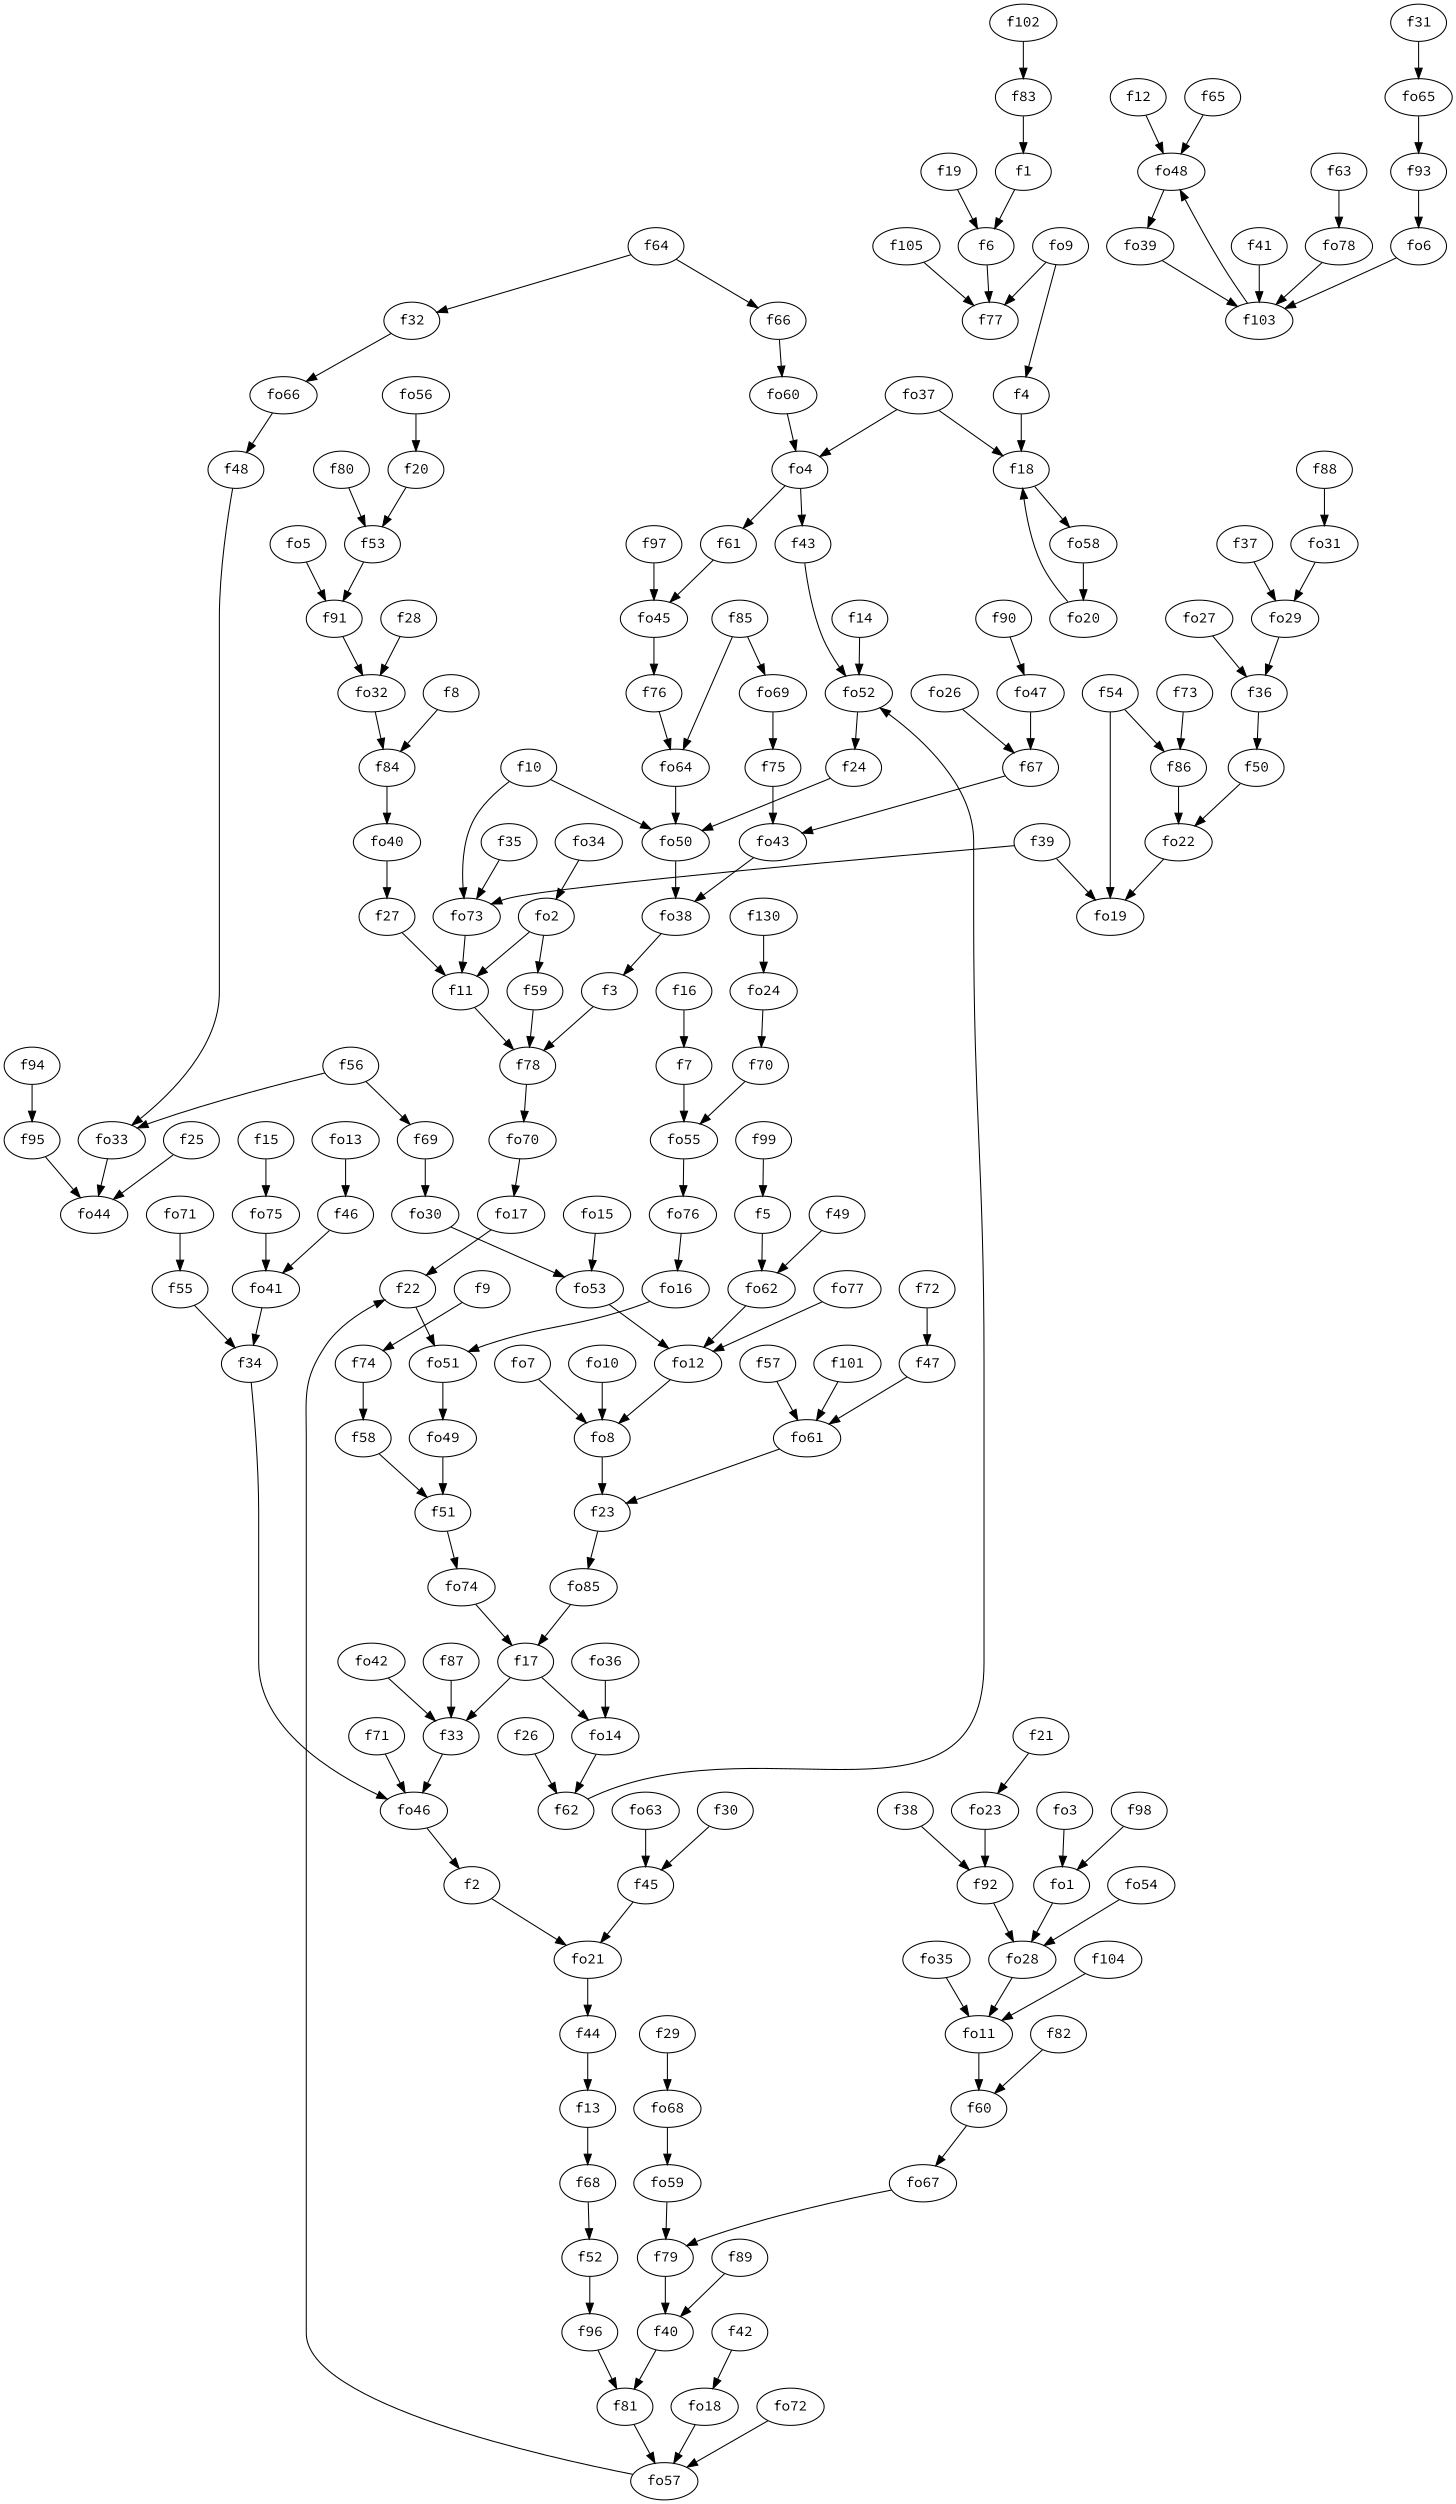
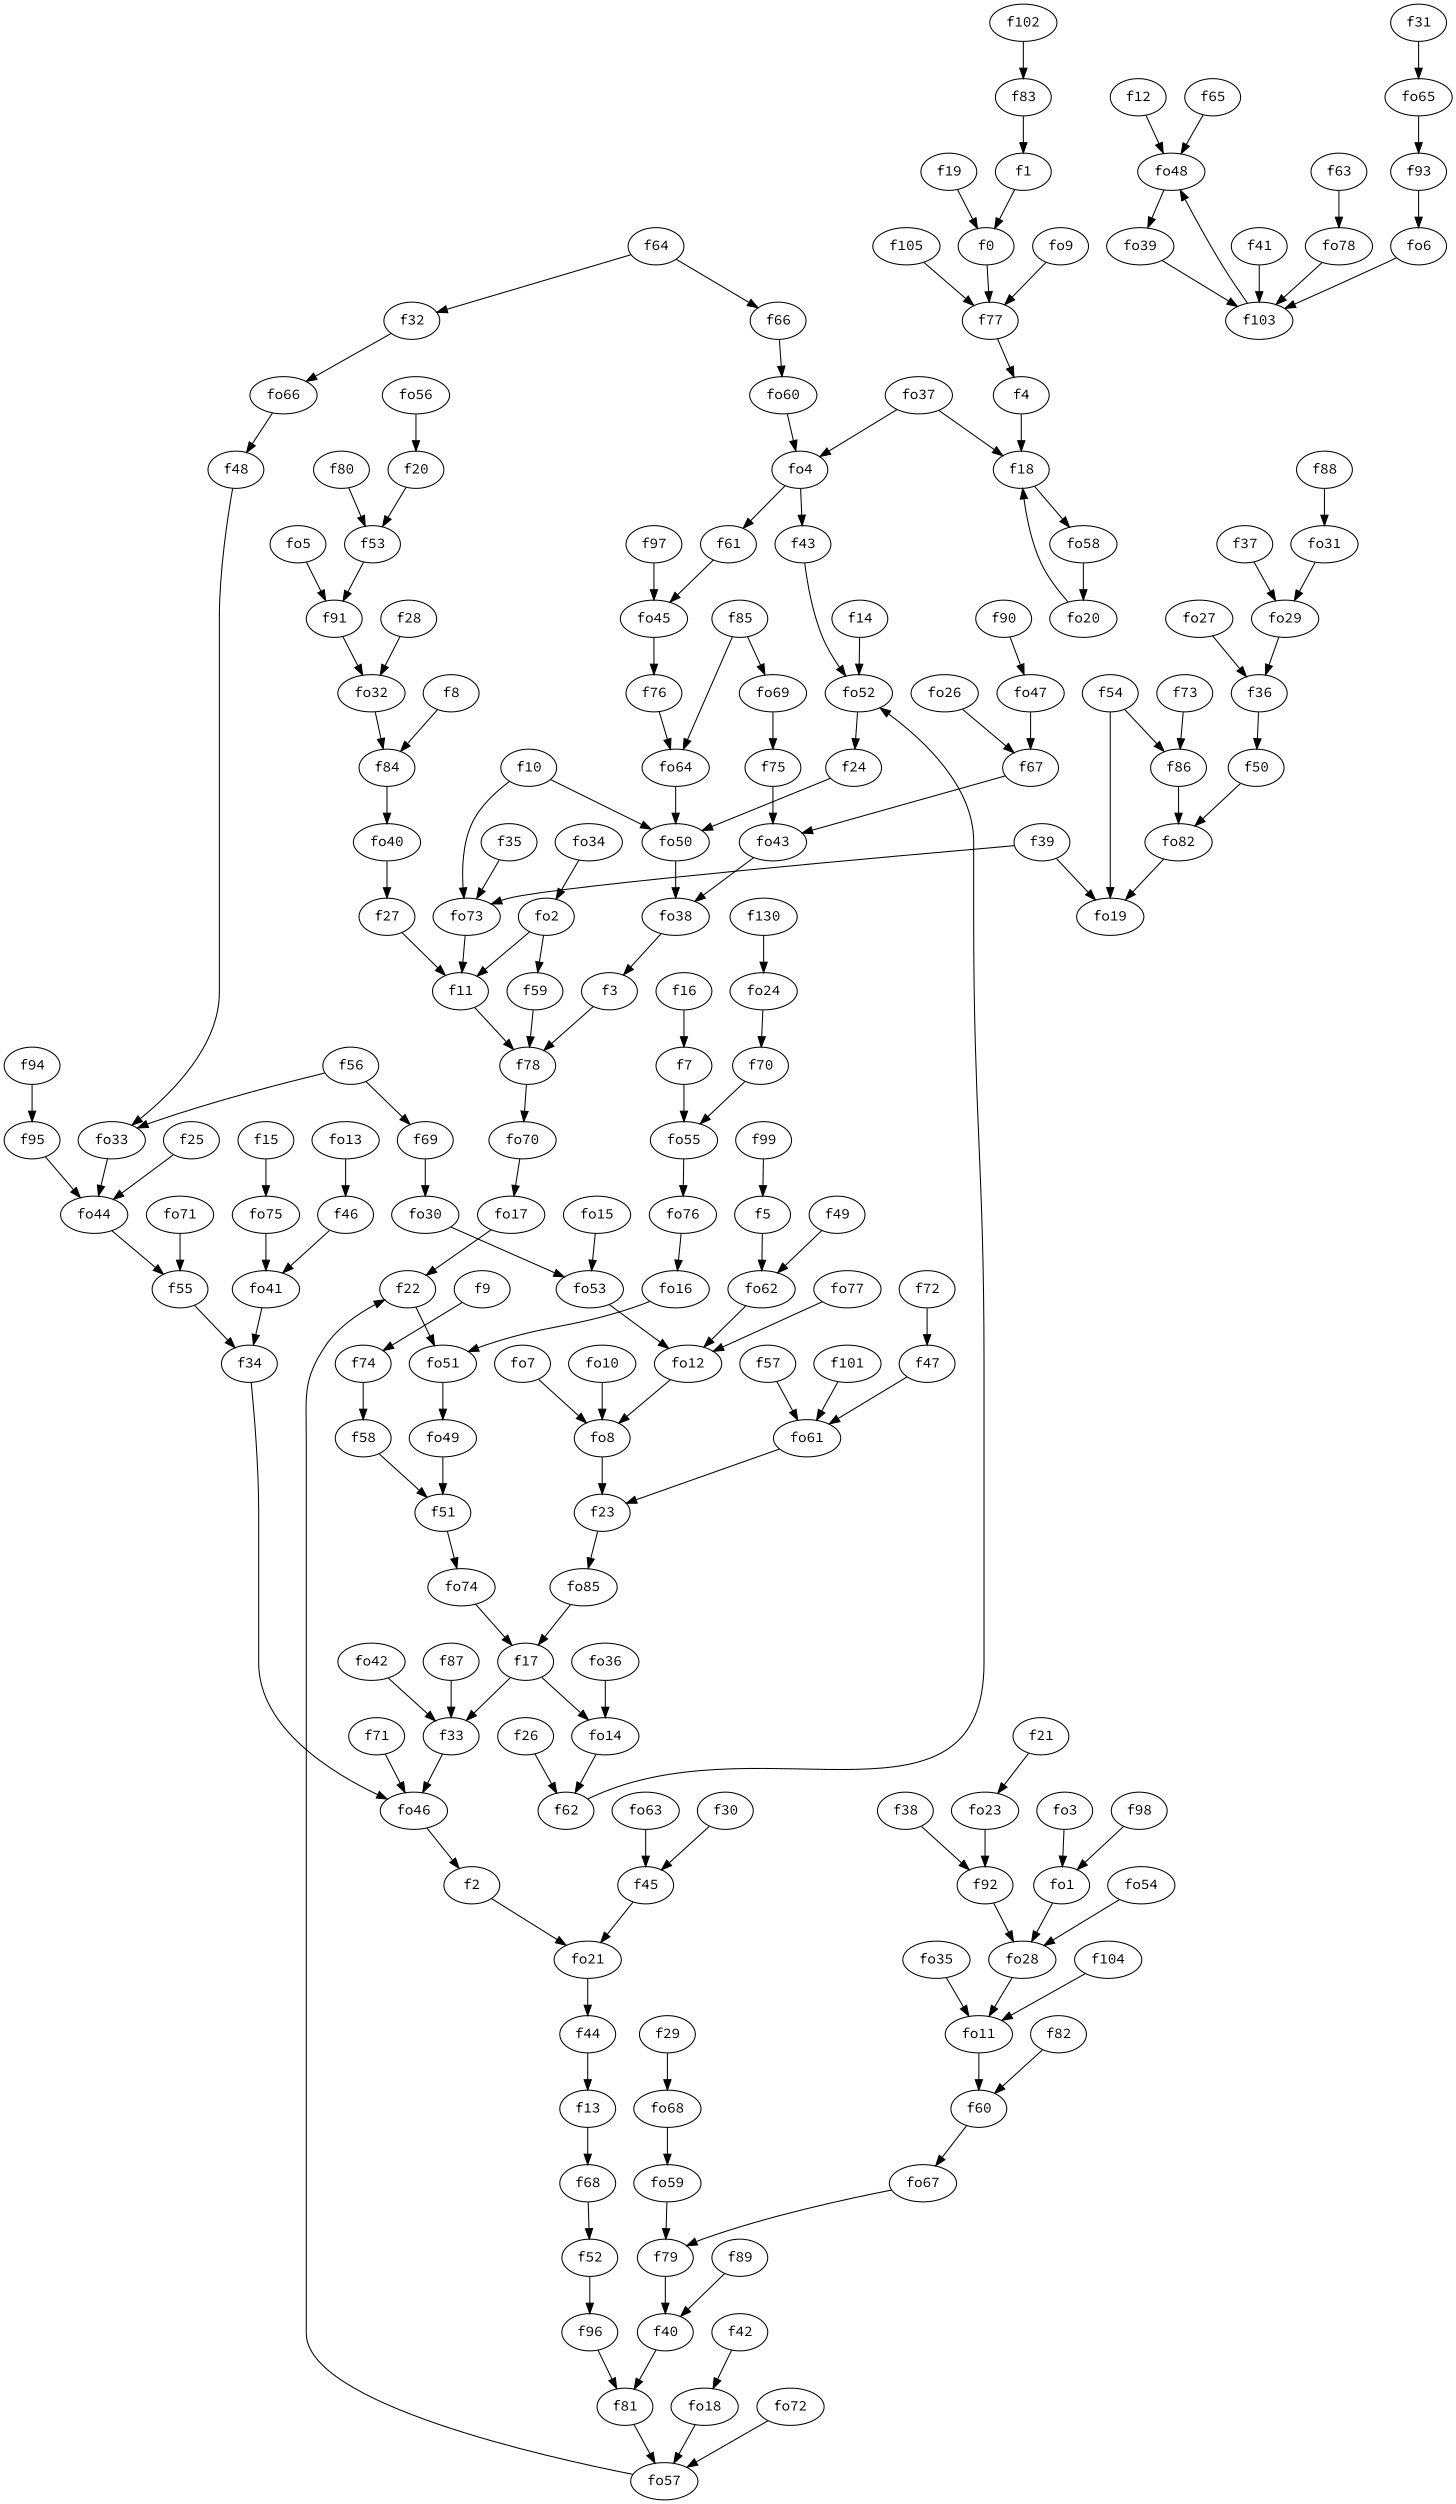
(986, 246) -> (986, 246)
(1042, 316) -> (1004, 353)
(1179, 842) -> (1179, 842)
none -> (134, 1249)
